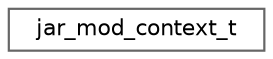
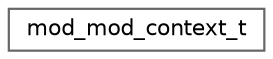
(137, 30) -> (137, 30)
